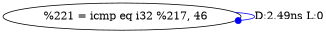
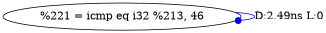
(122, 17) -> (122, 17)
